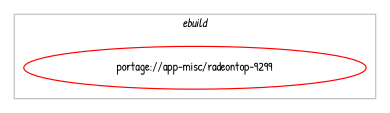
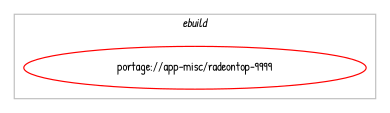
(195, 68) -> (195, 68)
